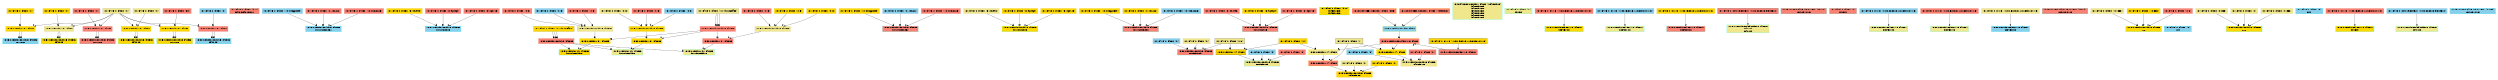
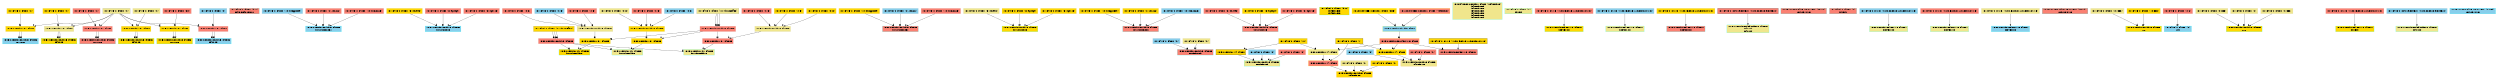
(1374, 11) -> (1374, 11)
(2309, 11) -> none
(2162, 20) -> (2178, 19)
(1230, 41) -> none
(1349, 41) -> (1349, 41)
(1430, 47) -> (1427, 47)
